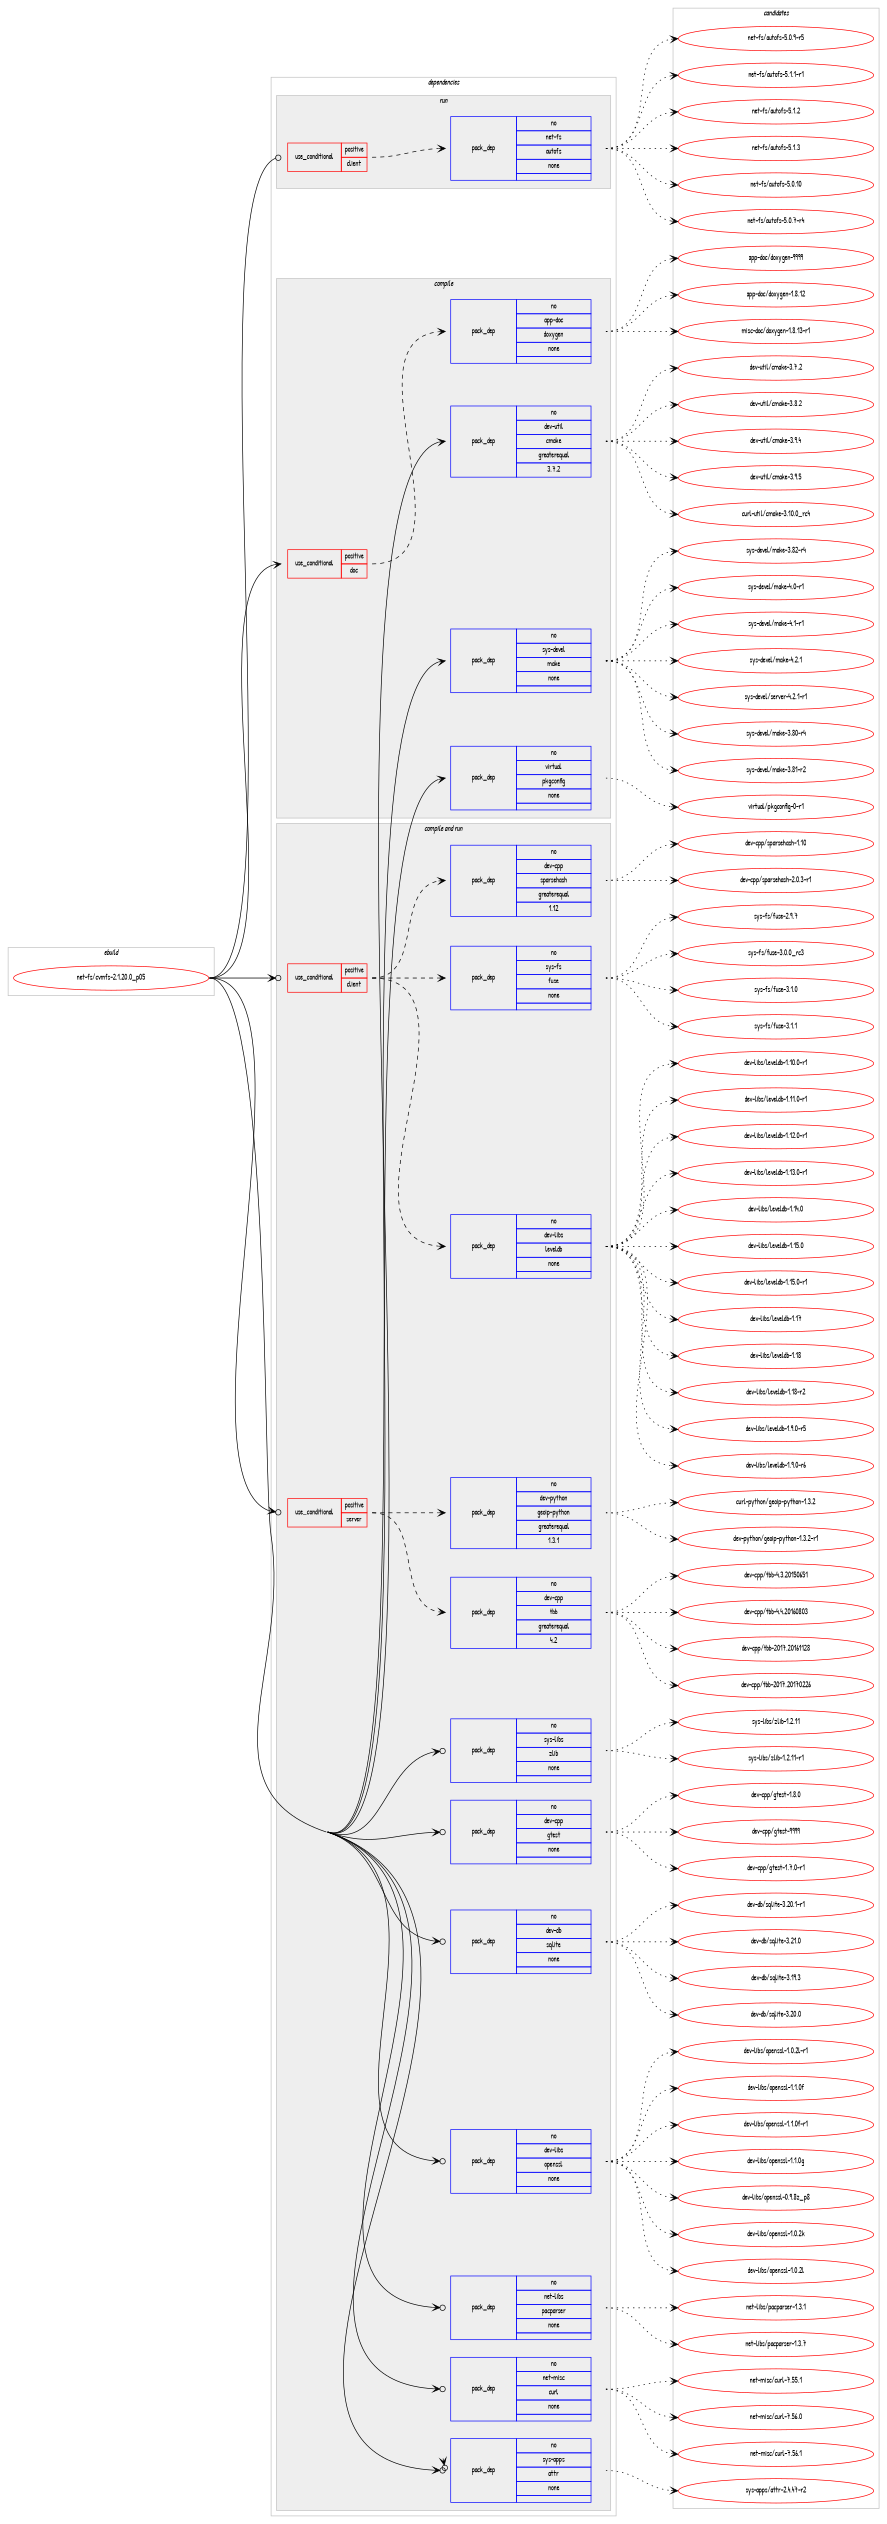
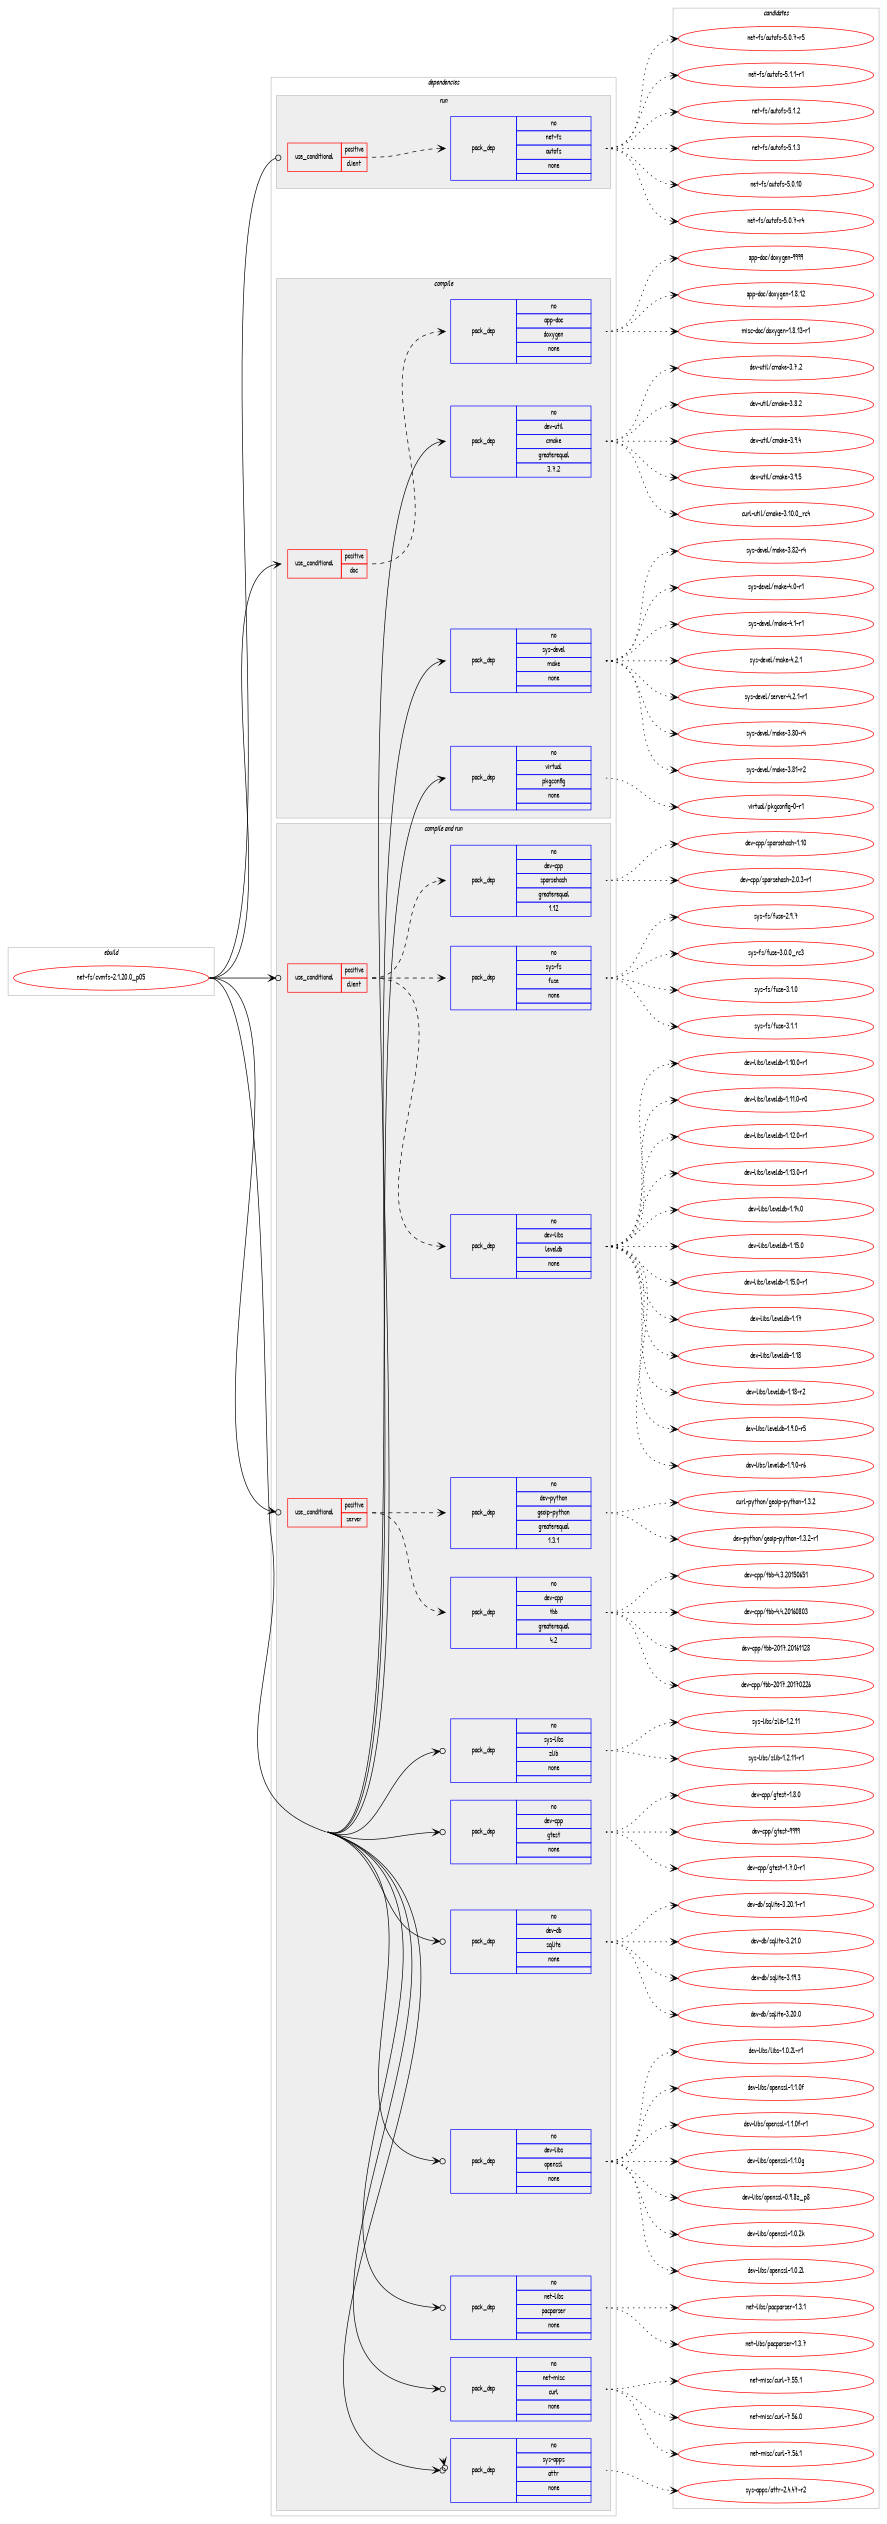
(776, 39) -> (776, 39)
(776, 1100) -> (776, 1100)
(776, 2052) -> (776, 2052)
